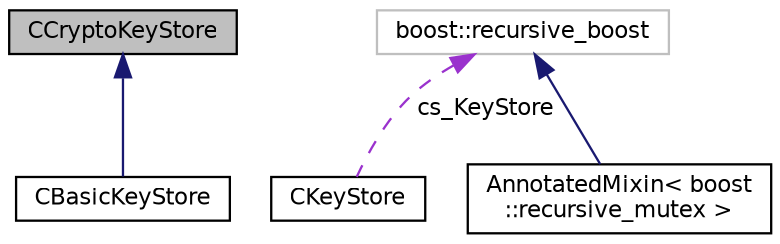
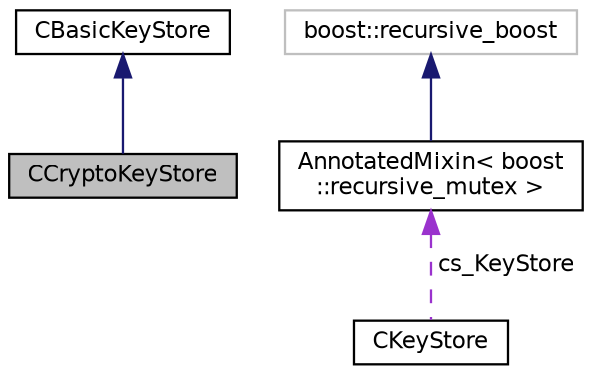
(396, 113) -> (431, 277)
(123, 127) -> (123, 116)
